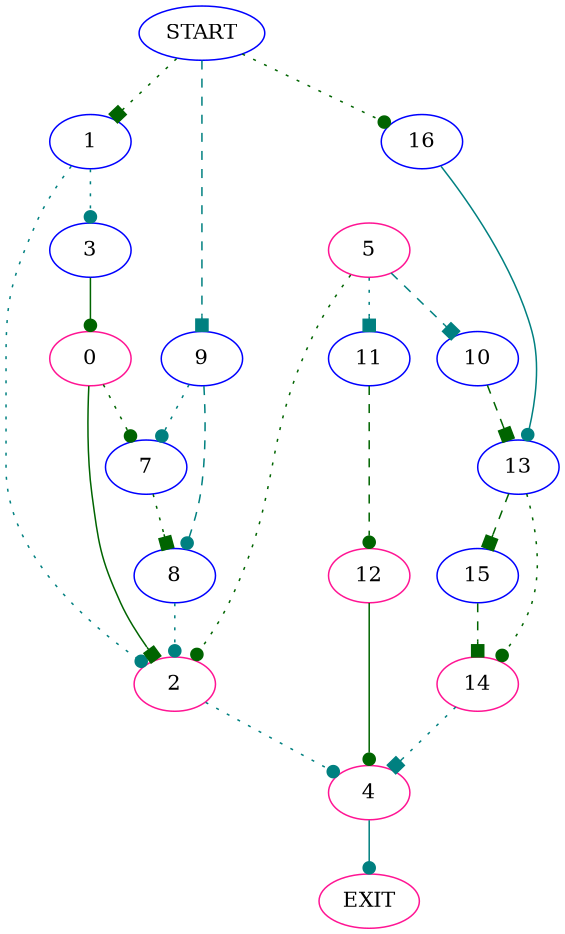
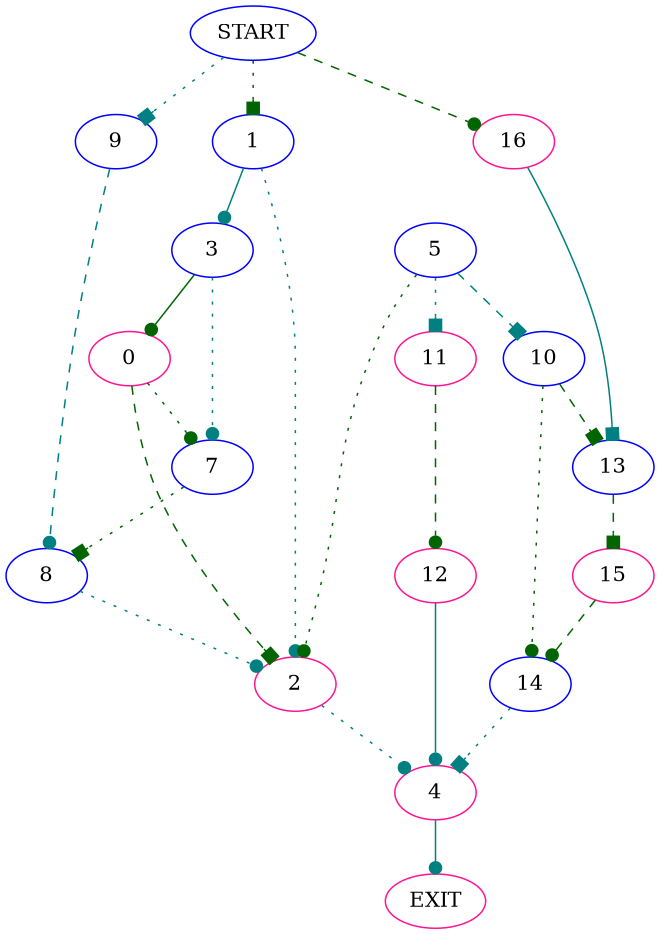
(310, 87) -> (383, 87)
(422, 142) -> (514, 142)
(202, 188) -> (189, 84)
(90, 190) -> (235, 190)
(369, 250) -> (436, 250)
(516, 289) -> (585, 291)
(369, 359) -> (436, 359)
(177, 407) -> (212, 352)
(96, 522) -> (176, 528)
(537, 575) -> (537, 515)
(478, 576) -> (613, 576)
(478, 623) -> (576, 625)
(369, 678) -> (436, 678)
(478, 684) -> (530, 684)
